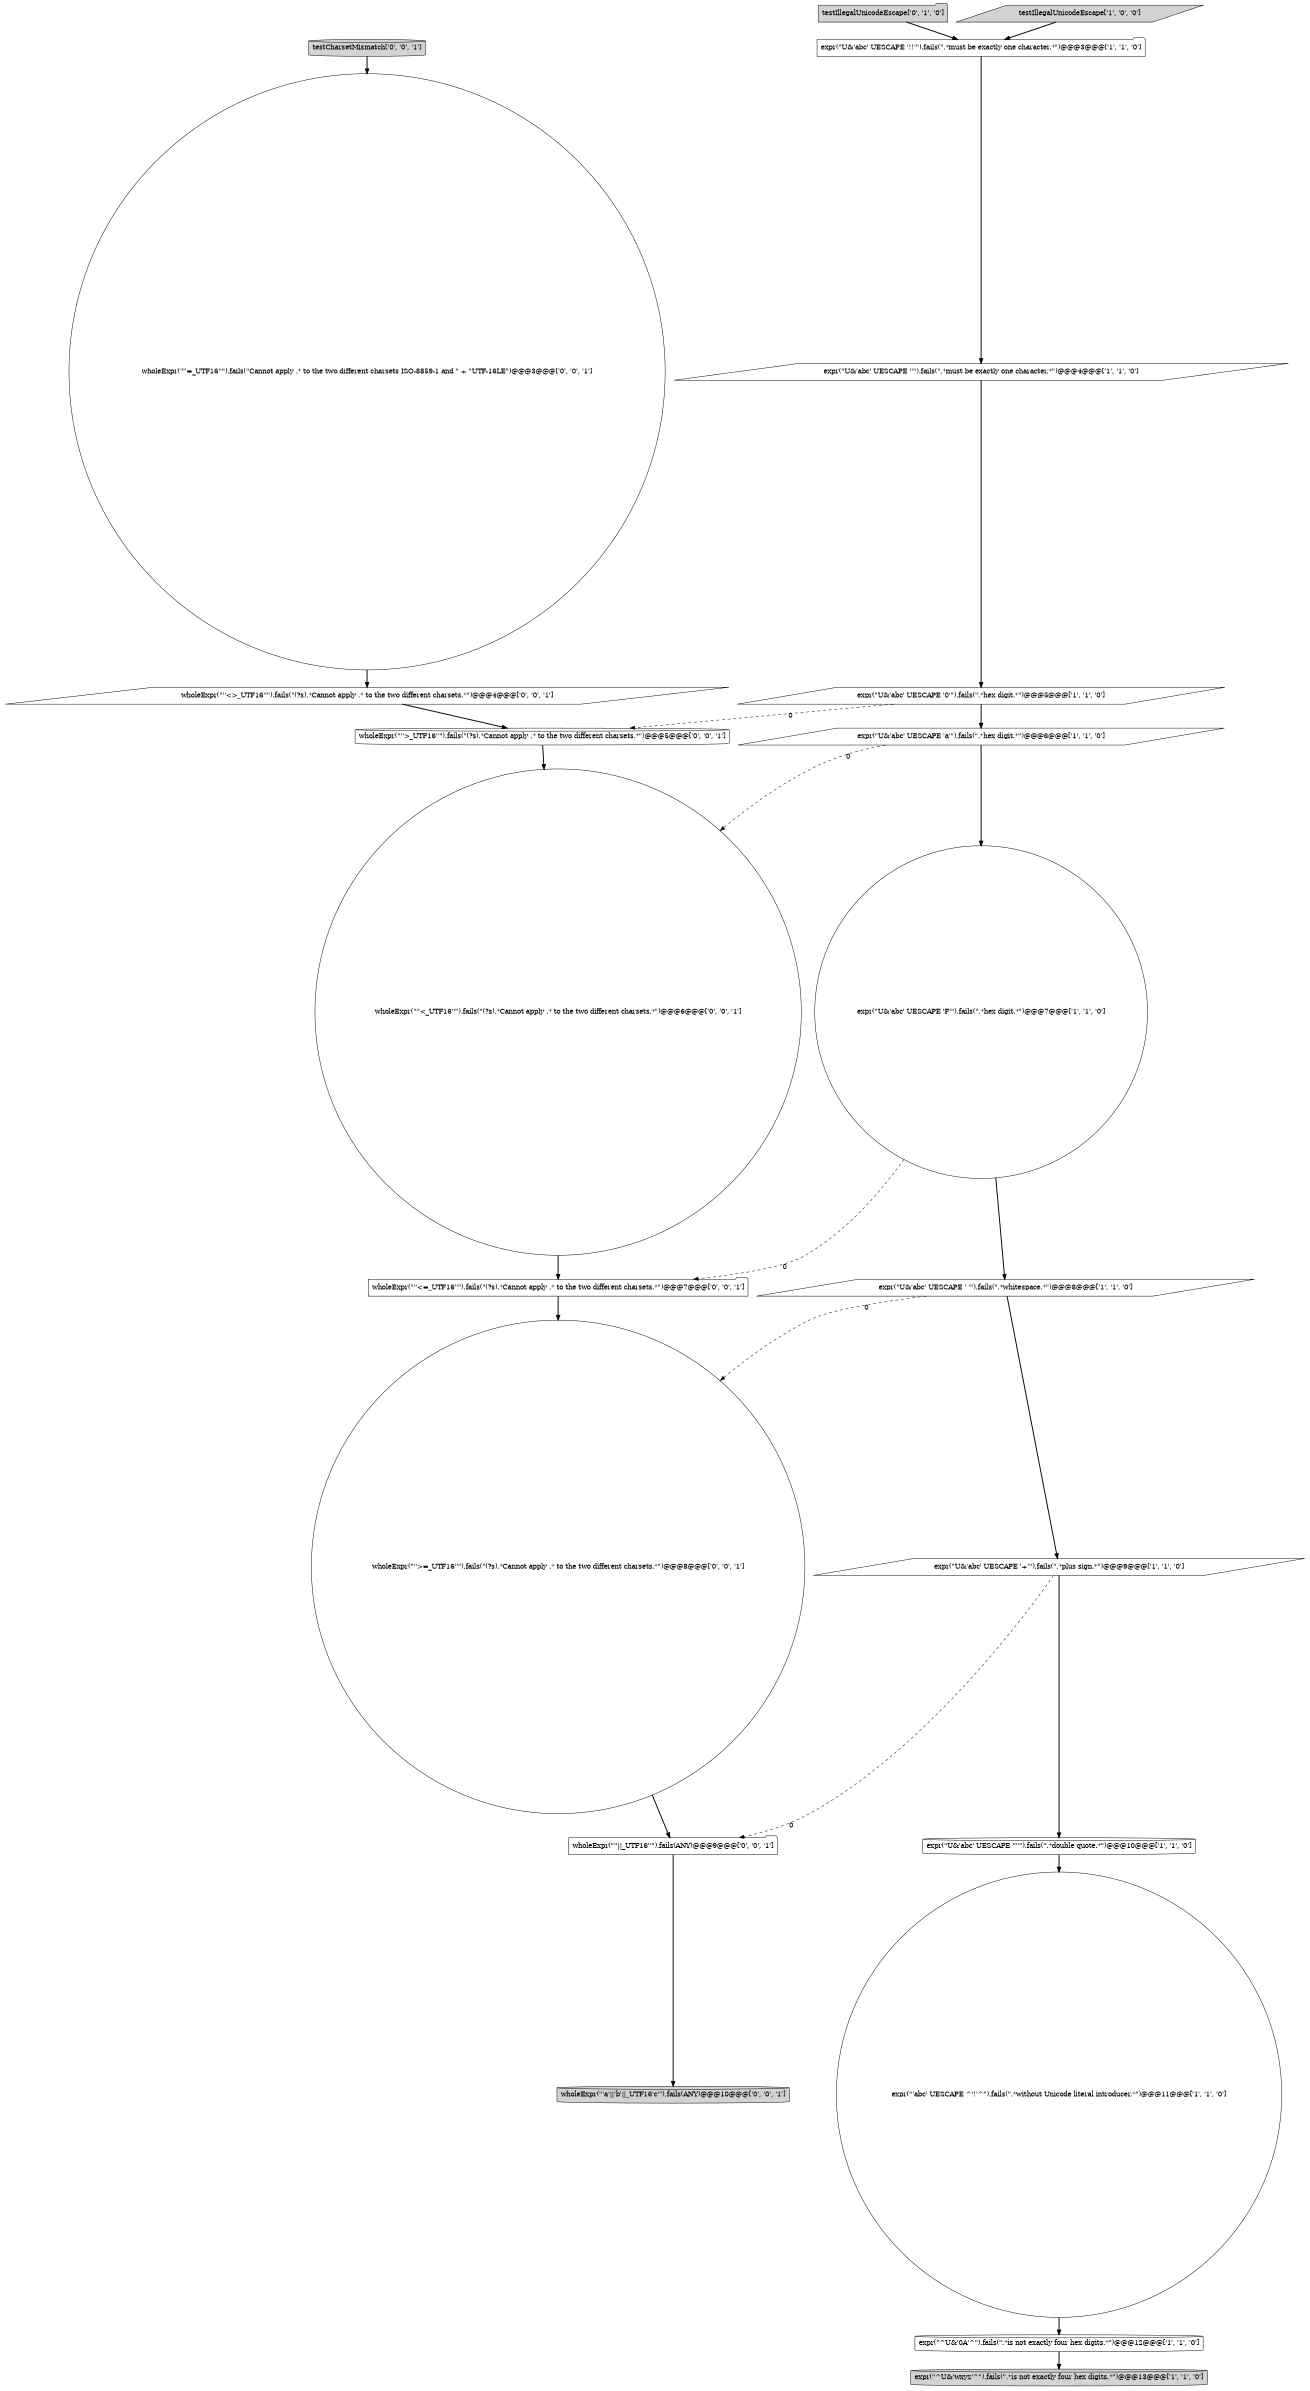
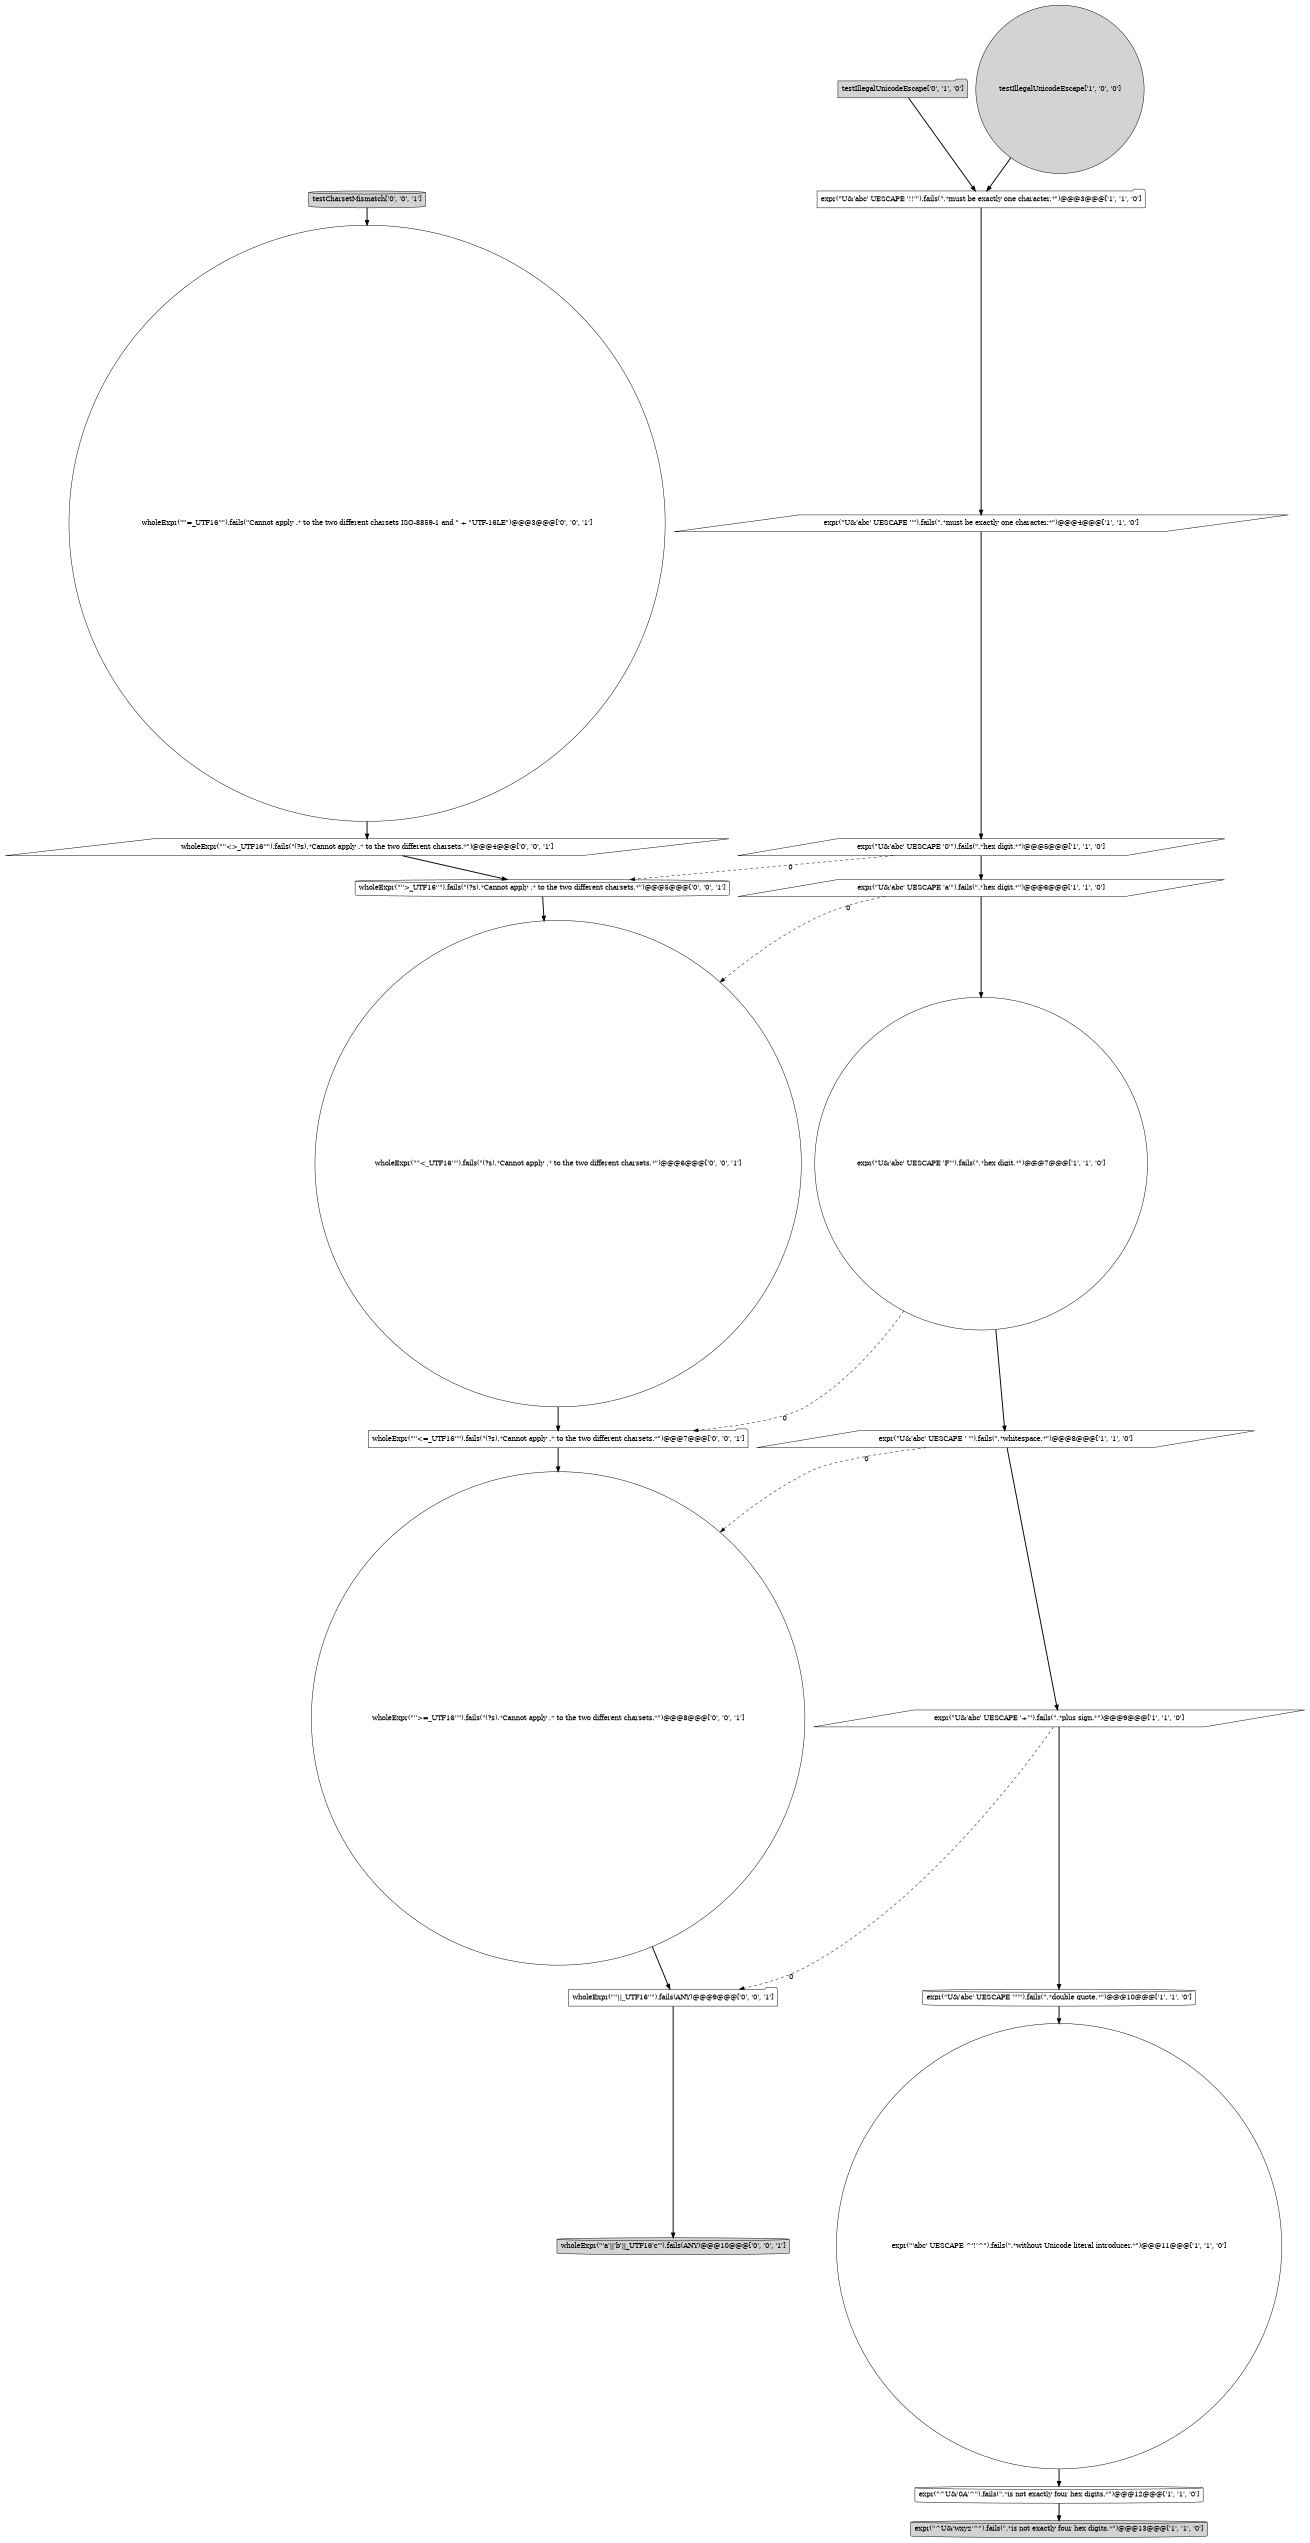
(1080, 14) -> (1060, 89)
